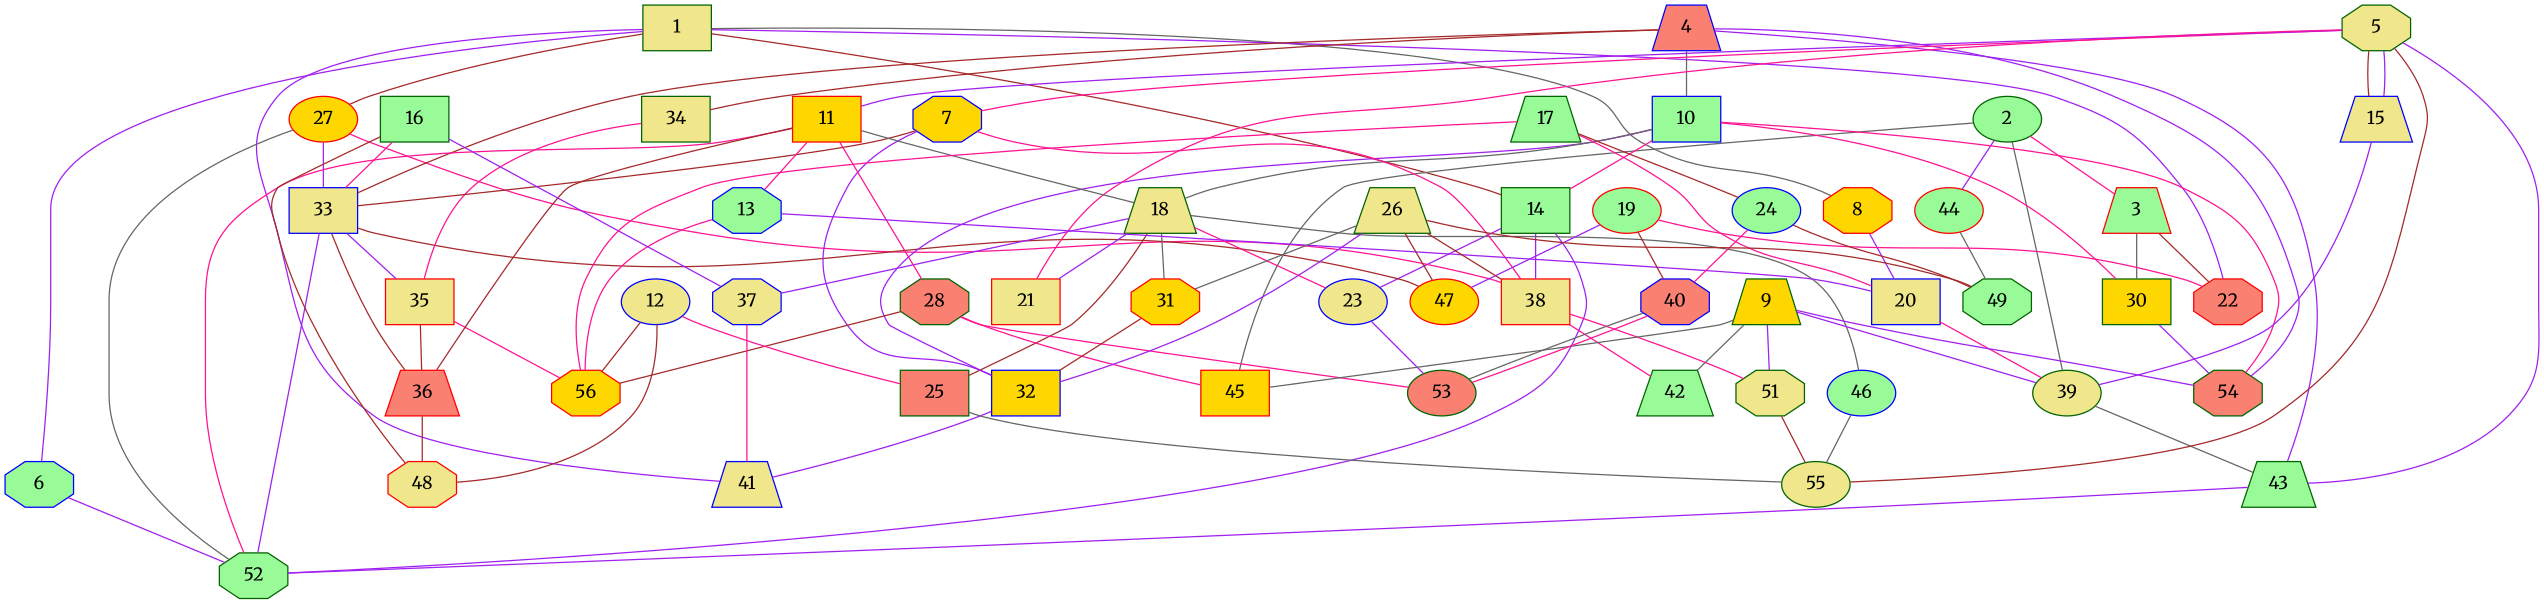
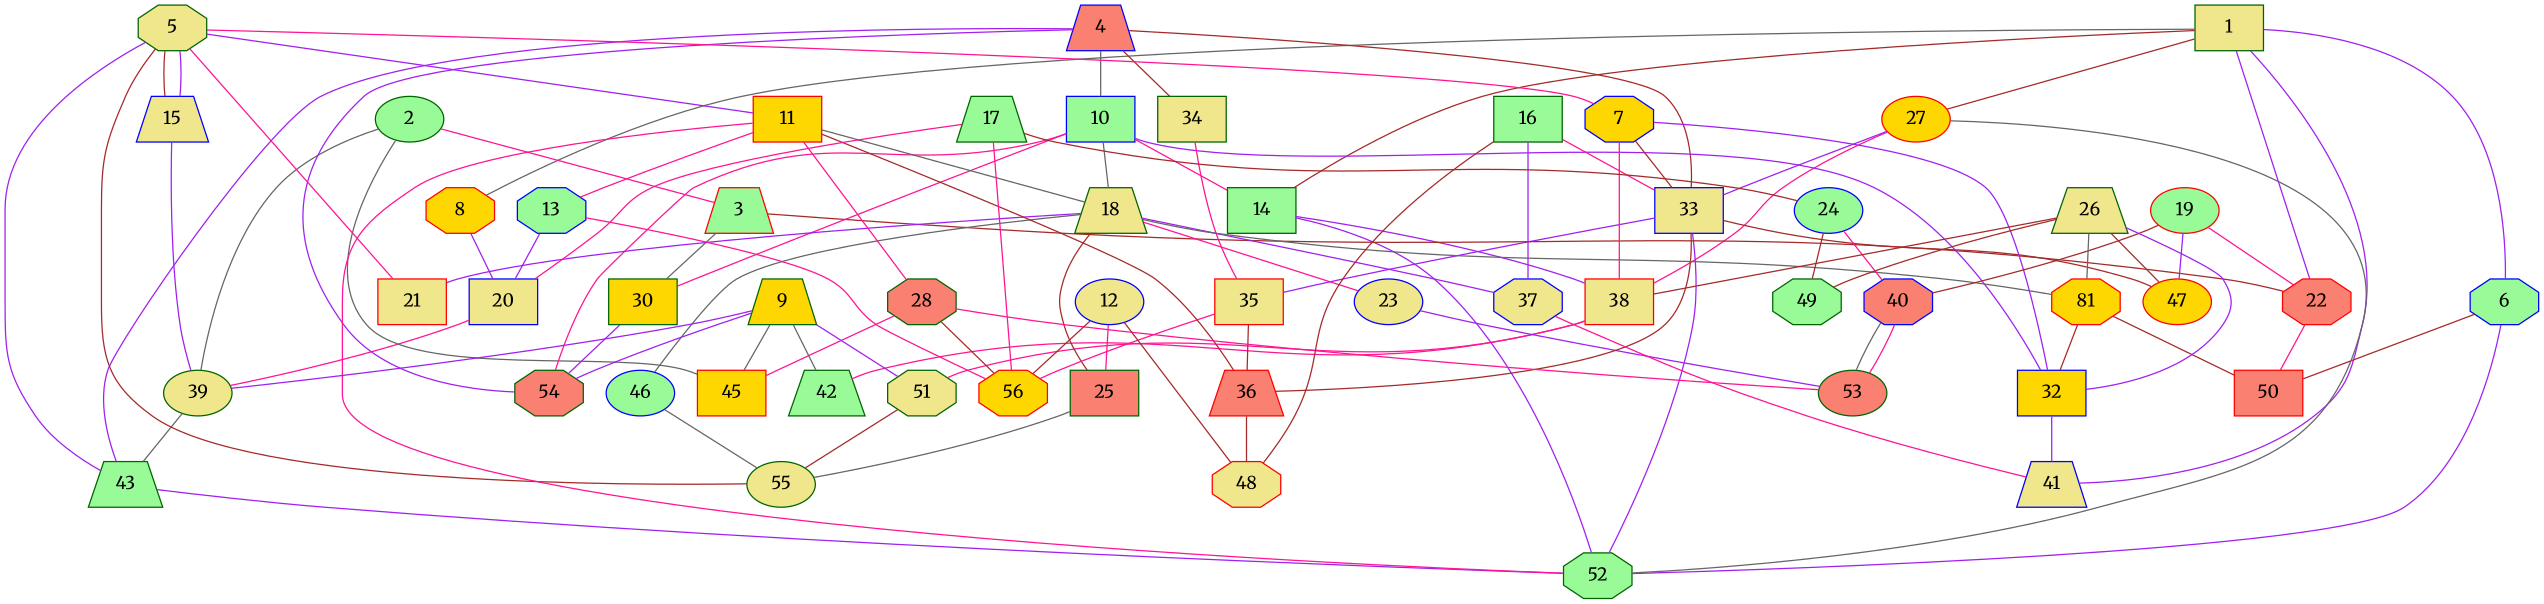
(1949, 210) -> none
(1465, 246) -> none
(1165, 302) -> (2086, 302)
none -> (2269, 393)
